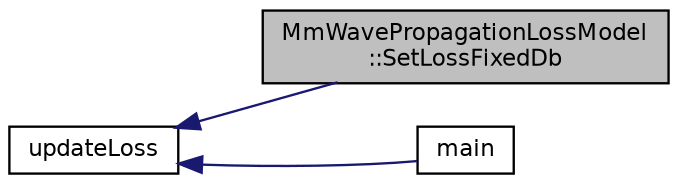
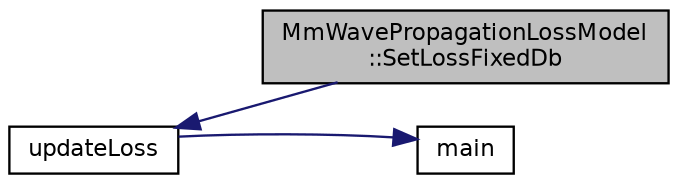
(310, 166) -> (286, 134)
